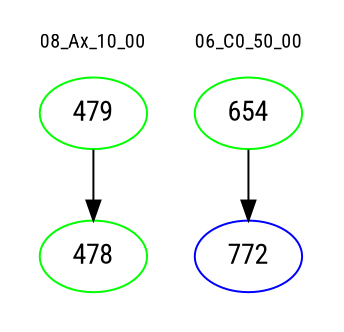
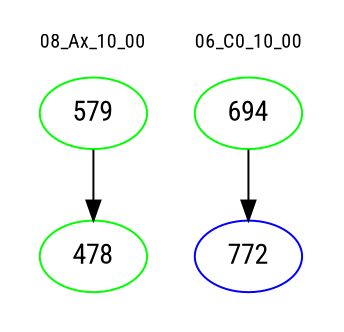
(249, 43) -> (249, 43)
(93, 113) -> (93, 113)
(248, 113) -> (248, 113)
